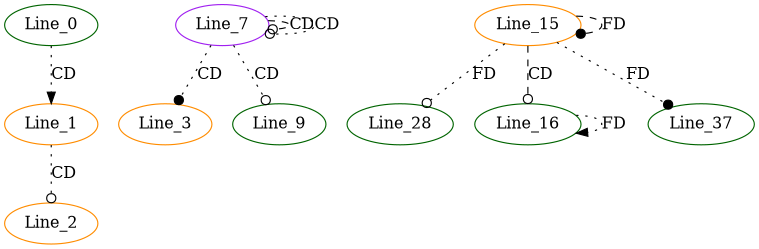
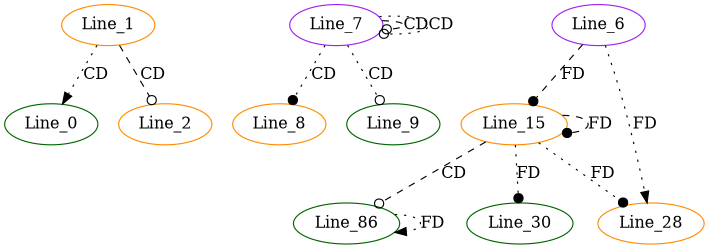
none -> (599, 25)
(51, 69) -> (83, 70)
(468, 72) -> (579, 171)
(165, 124) -> (279, 124)
(400, 124) -> (651, 223)
(528, 124) -> (347, 223)
(701, 124) -> (520, 223)
(51, 169) -> (134, 71)
